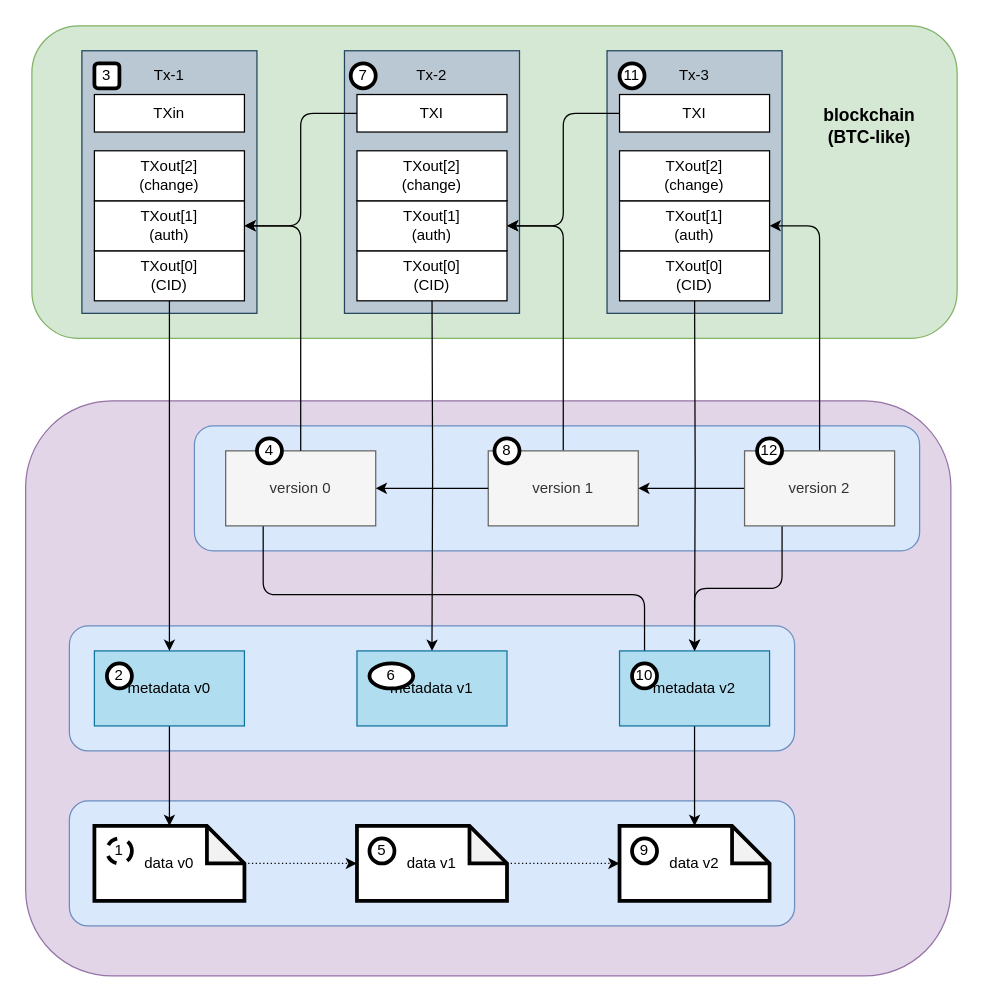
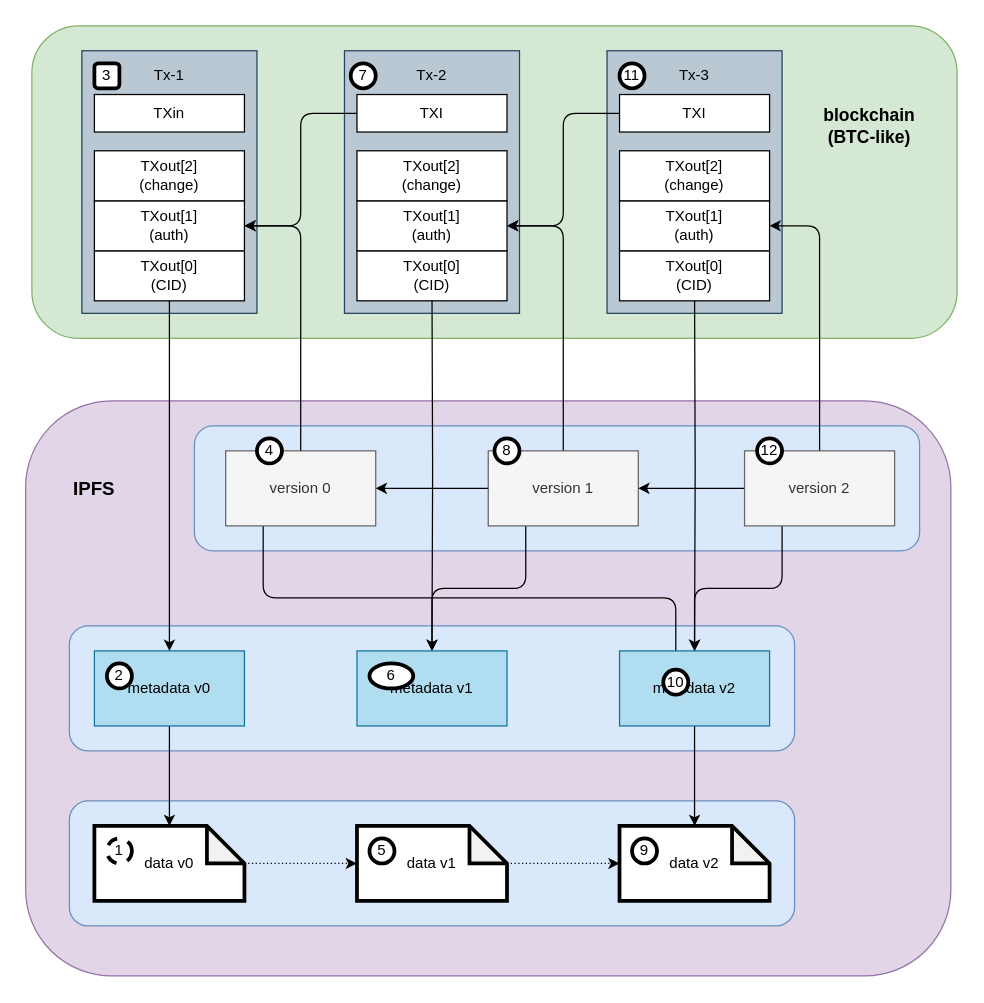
none -> (94, 488)
none -> (508, 588)
(644, 676) -> (676, 682)
